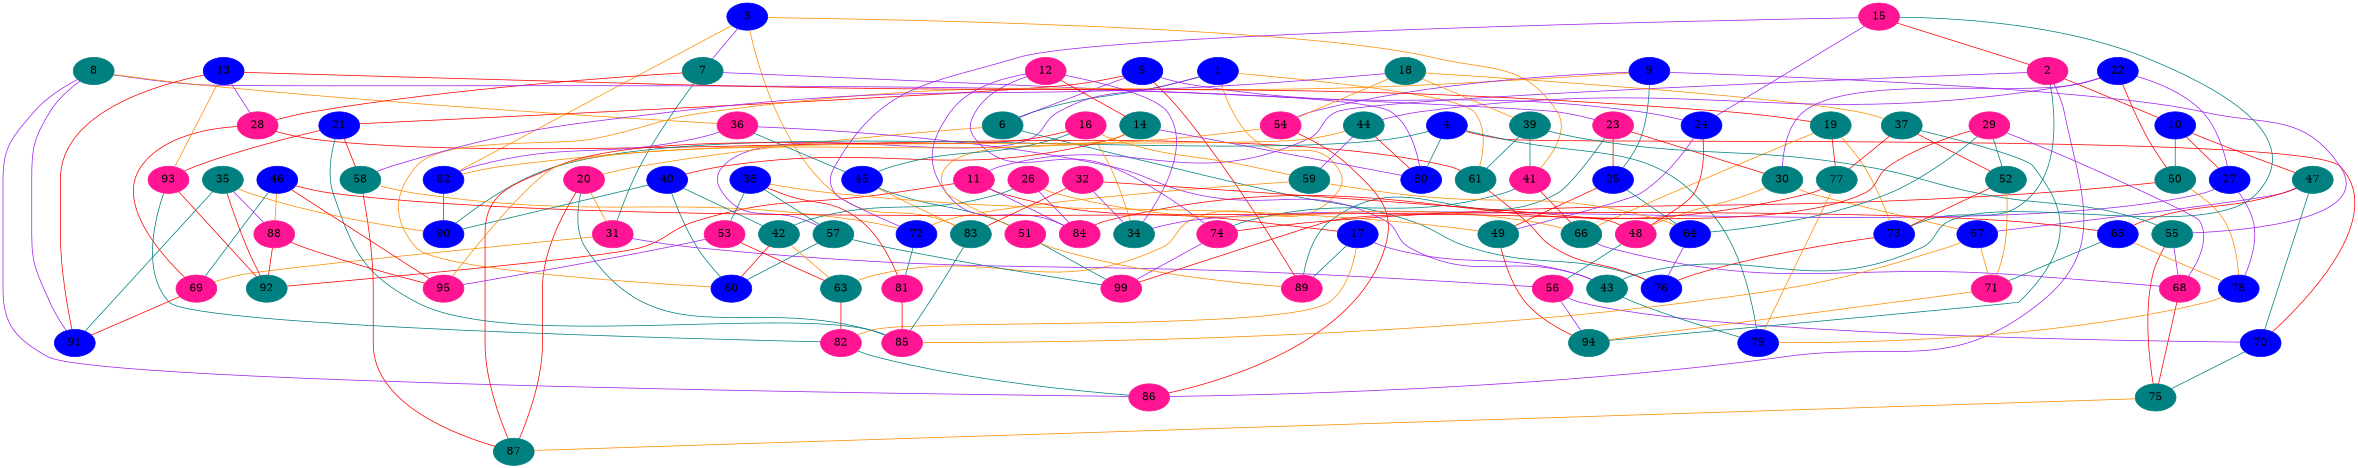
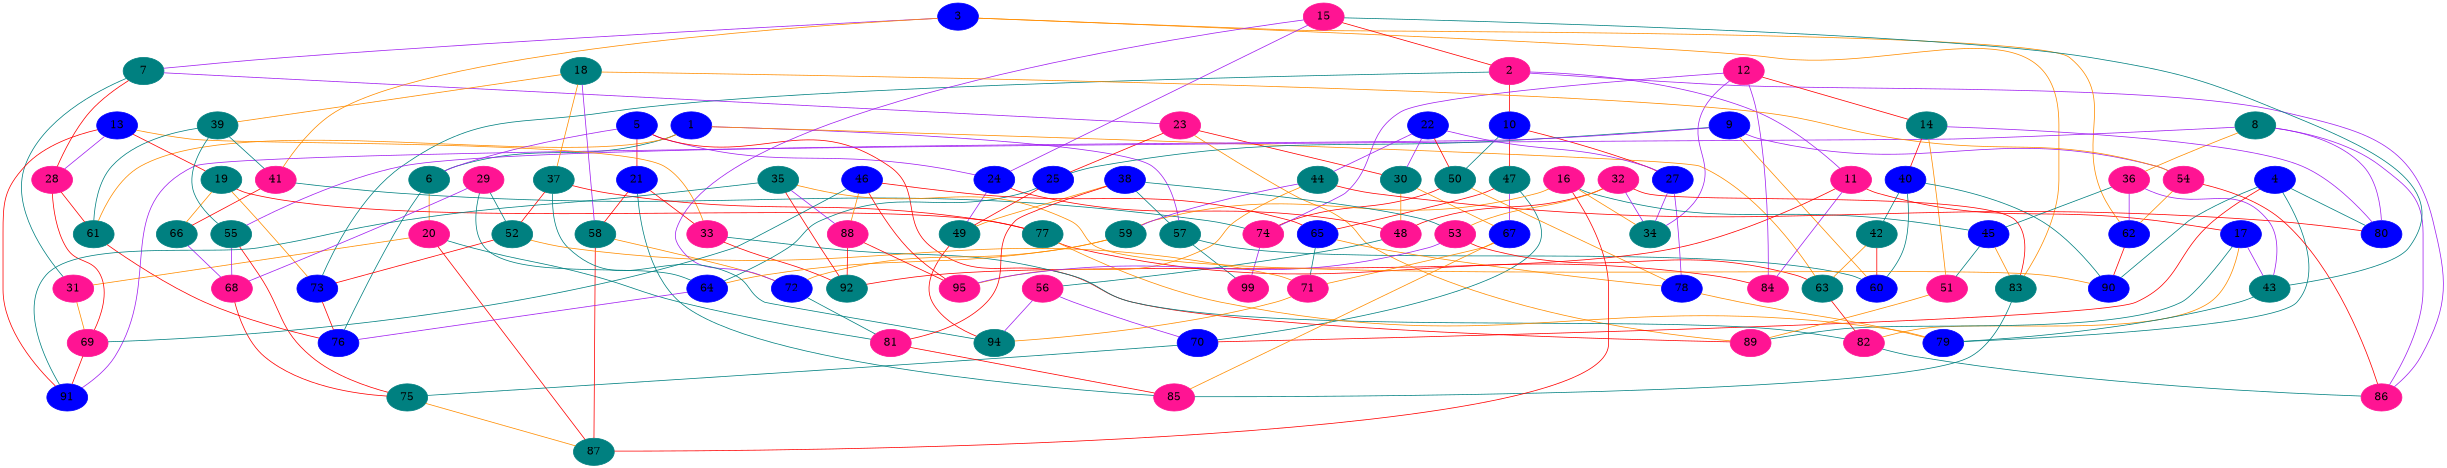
(168, 180) -> (707, 234)
(1028, 180) -> none
(1448, 204) -> (1446, 280)
none -> (1503, 214)
(1561, 217) -> none
(1073, 261) -> none
(1059, 267) -> none
(696, 316) -> (647, 293)
